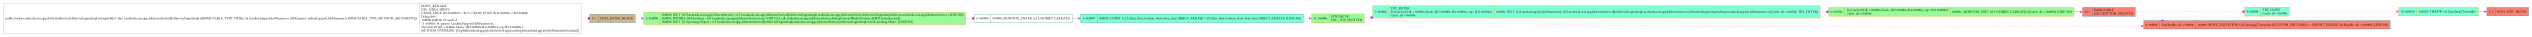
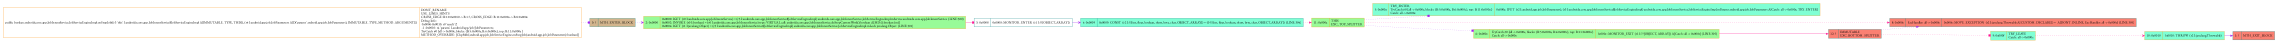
(1823, 12) -> (1418, 28)
(1340, 17) -> (1335, 21)
